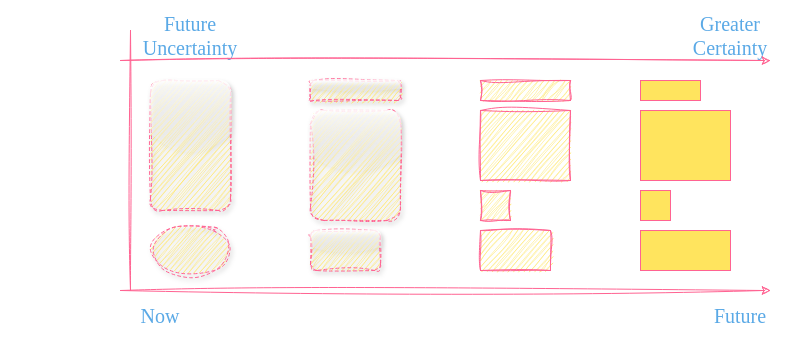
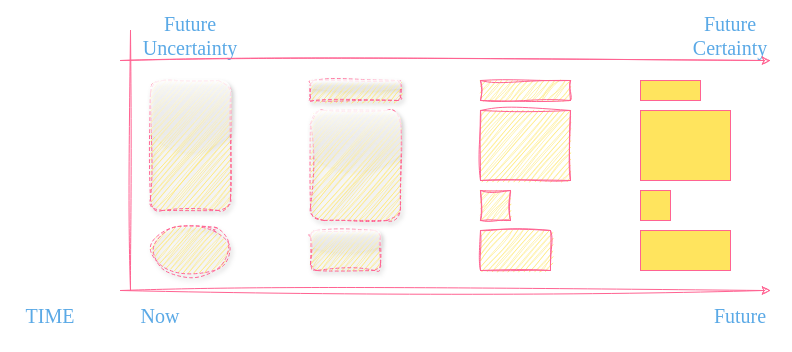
(731, 36) -> (731, 36)
none -> (51, 316)
